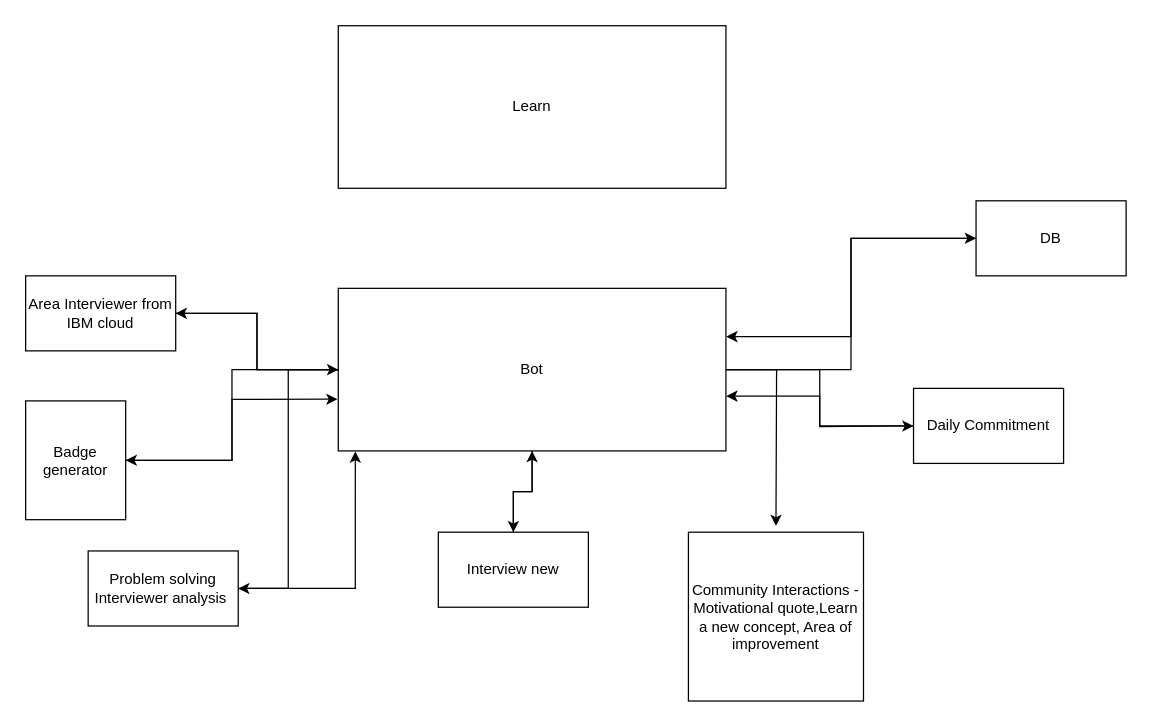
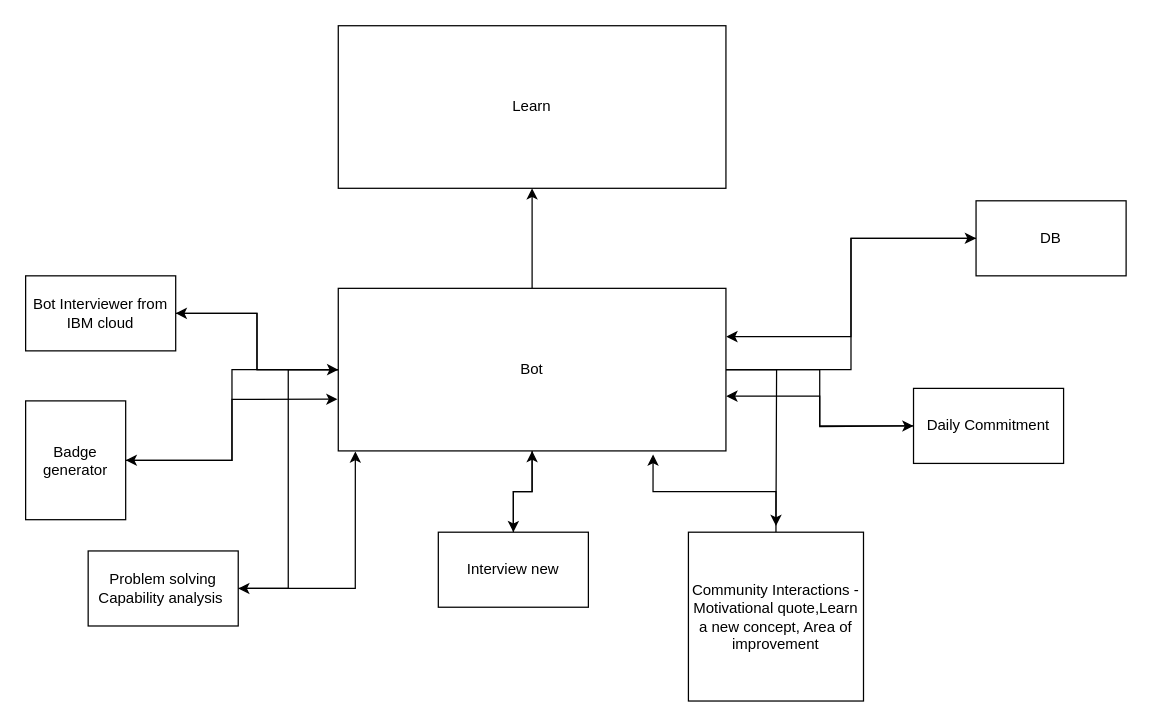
none -> (532, 242)
(101, 313) -> (101, 313)
none -> (698, 491)
(163, 588) -> (163, 588)
